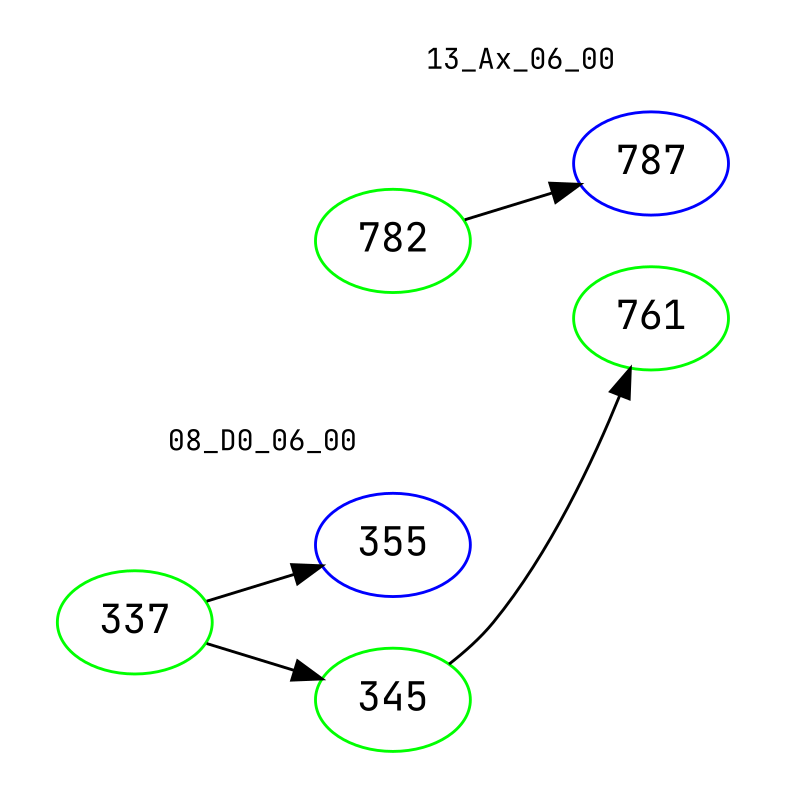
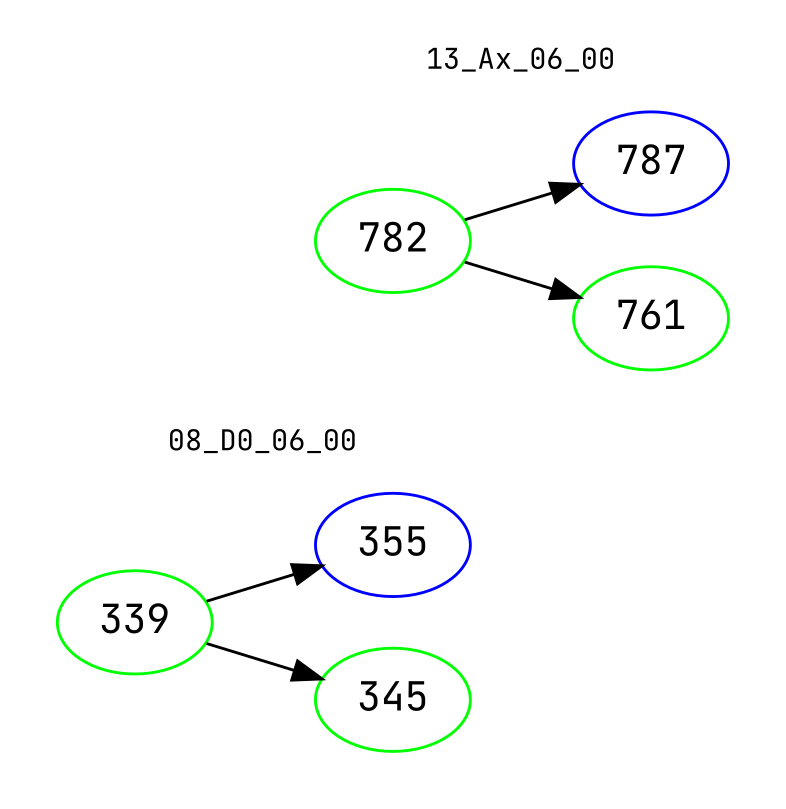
(550, 540) -> (508, 275)
(135, 622) -> (135, 622)
